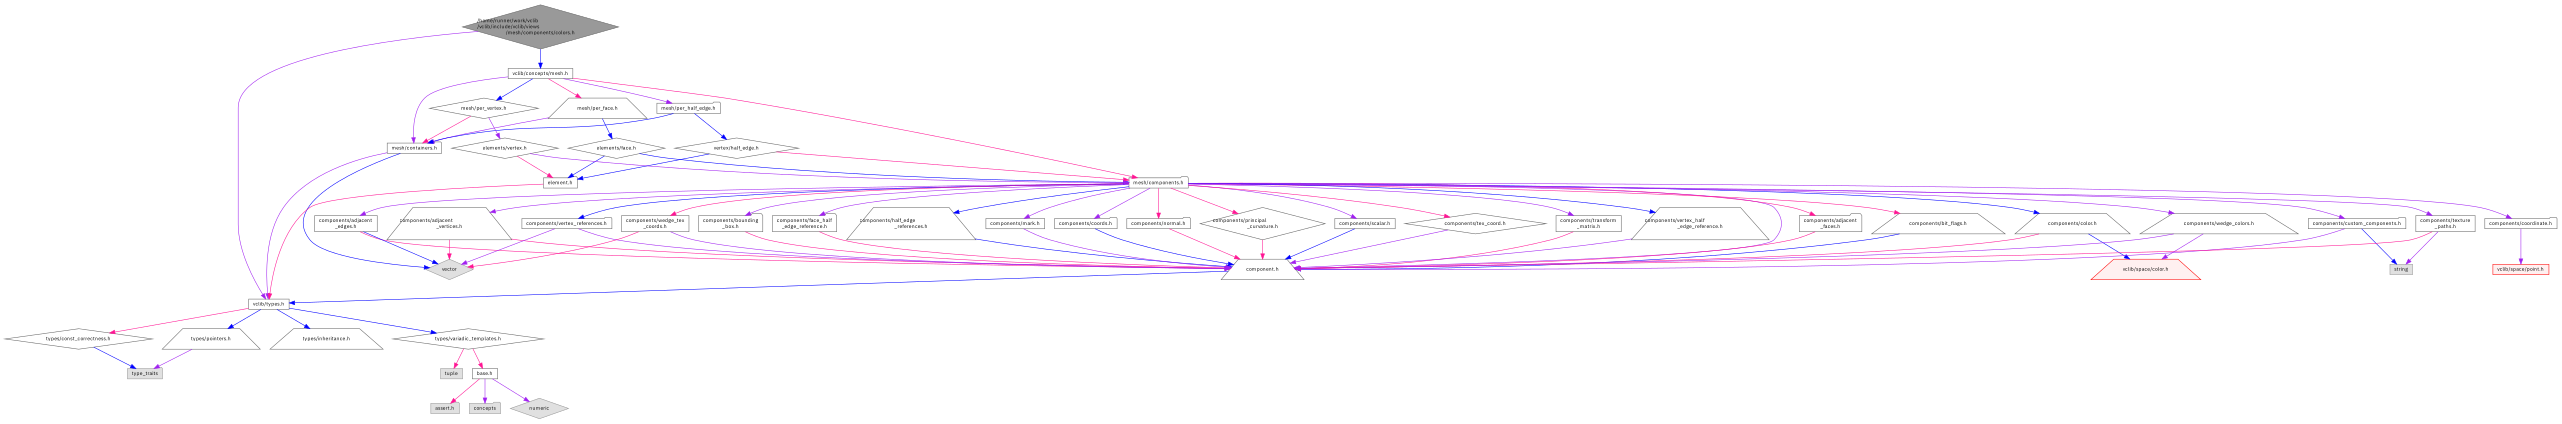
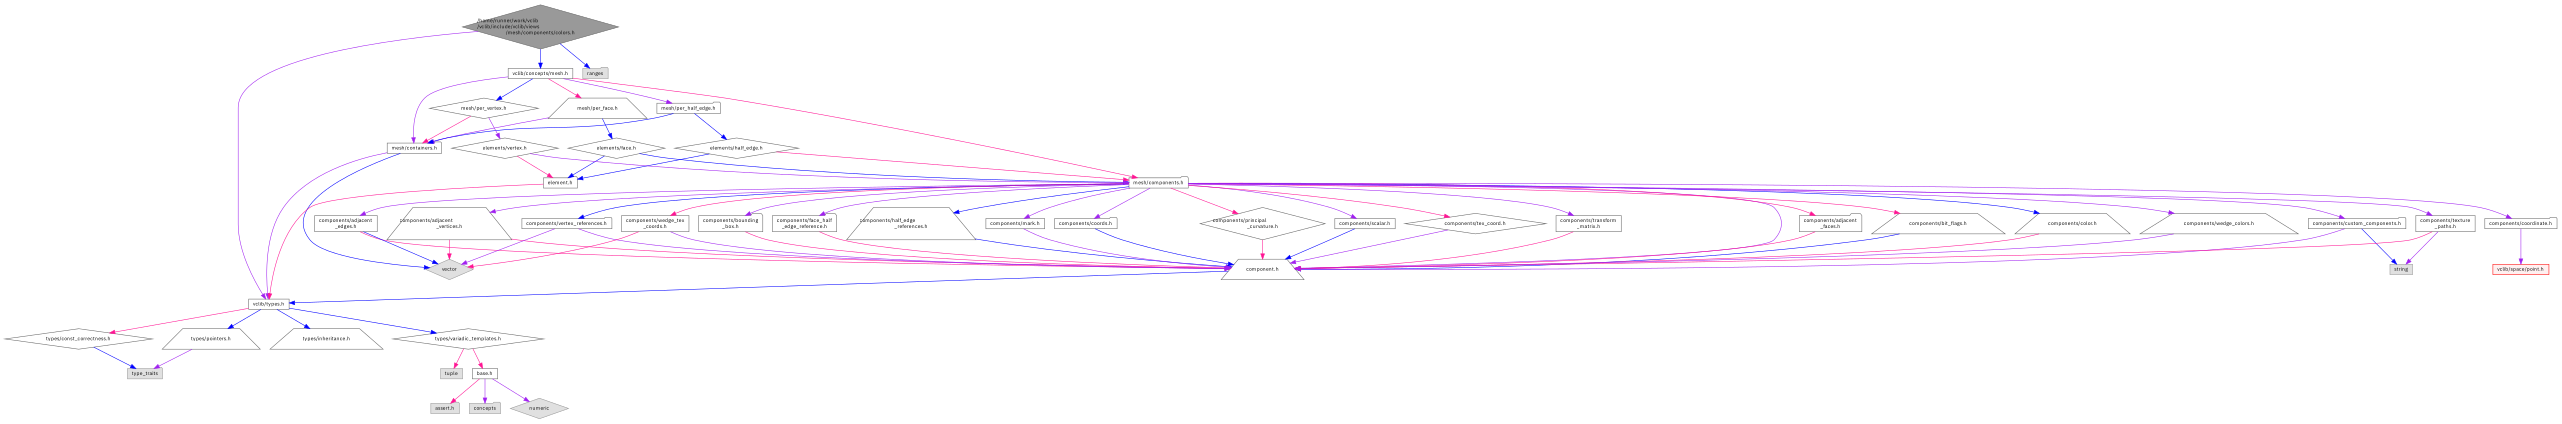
none -> (595, 74)
(737, 148) -> (737, 148)
(1159, 224) -> none
(1700, 224) -> none
(2146, 269) -> none
